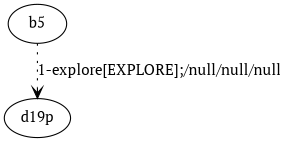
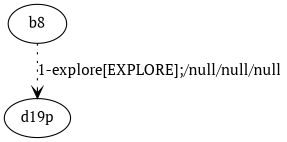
(37, 24) -> (37, 24)
